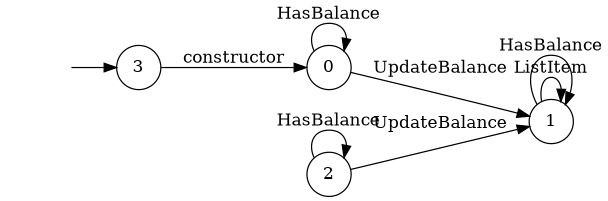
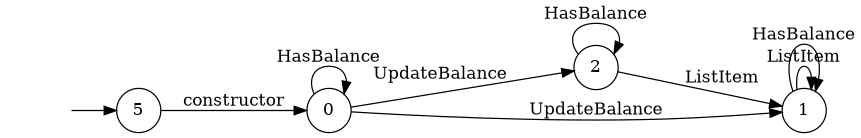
(139, 68) -> (139, 110)
none -> (457, 90)
(440, 123) -> (723, 78)
